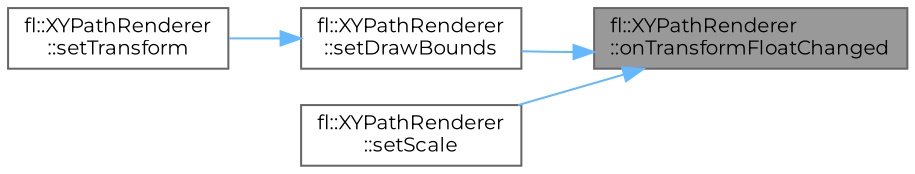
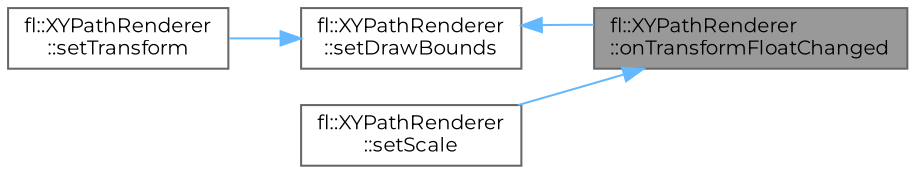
(547, 52) -> (568, 25)
